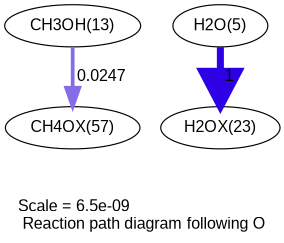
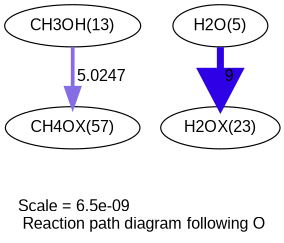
(100, 77) -> (100, 77)
(227, 77) -> (227, 77)
